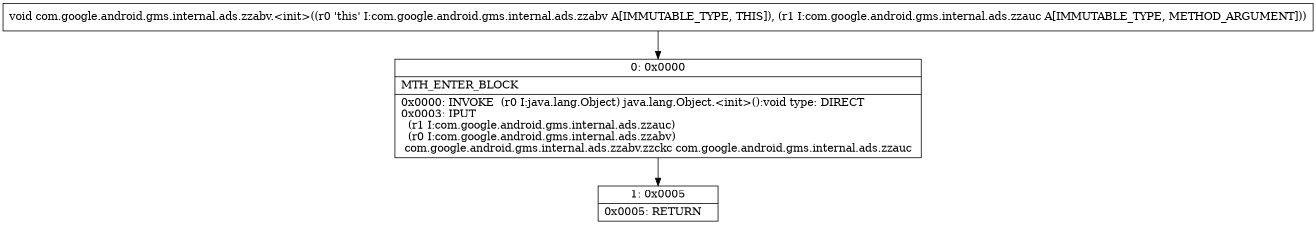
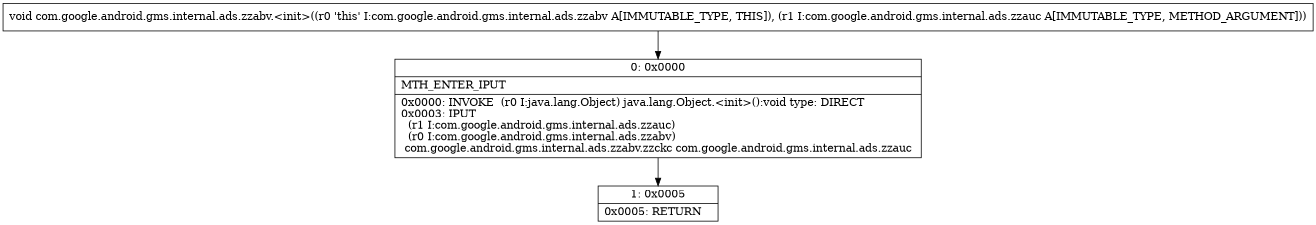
(460, 85) -> (453, 85)
